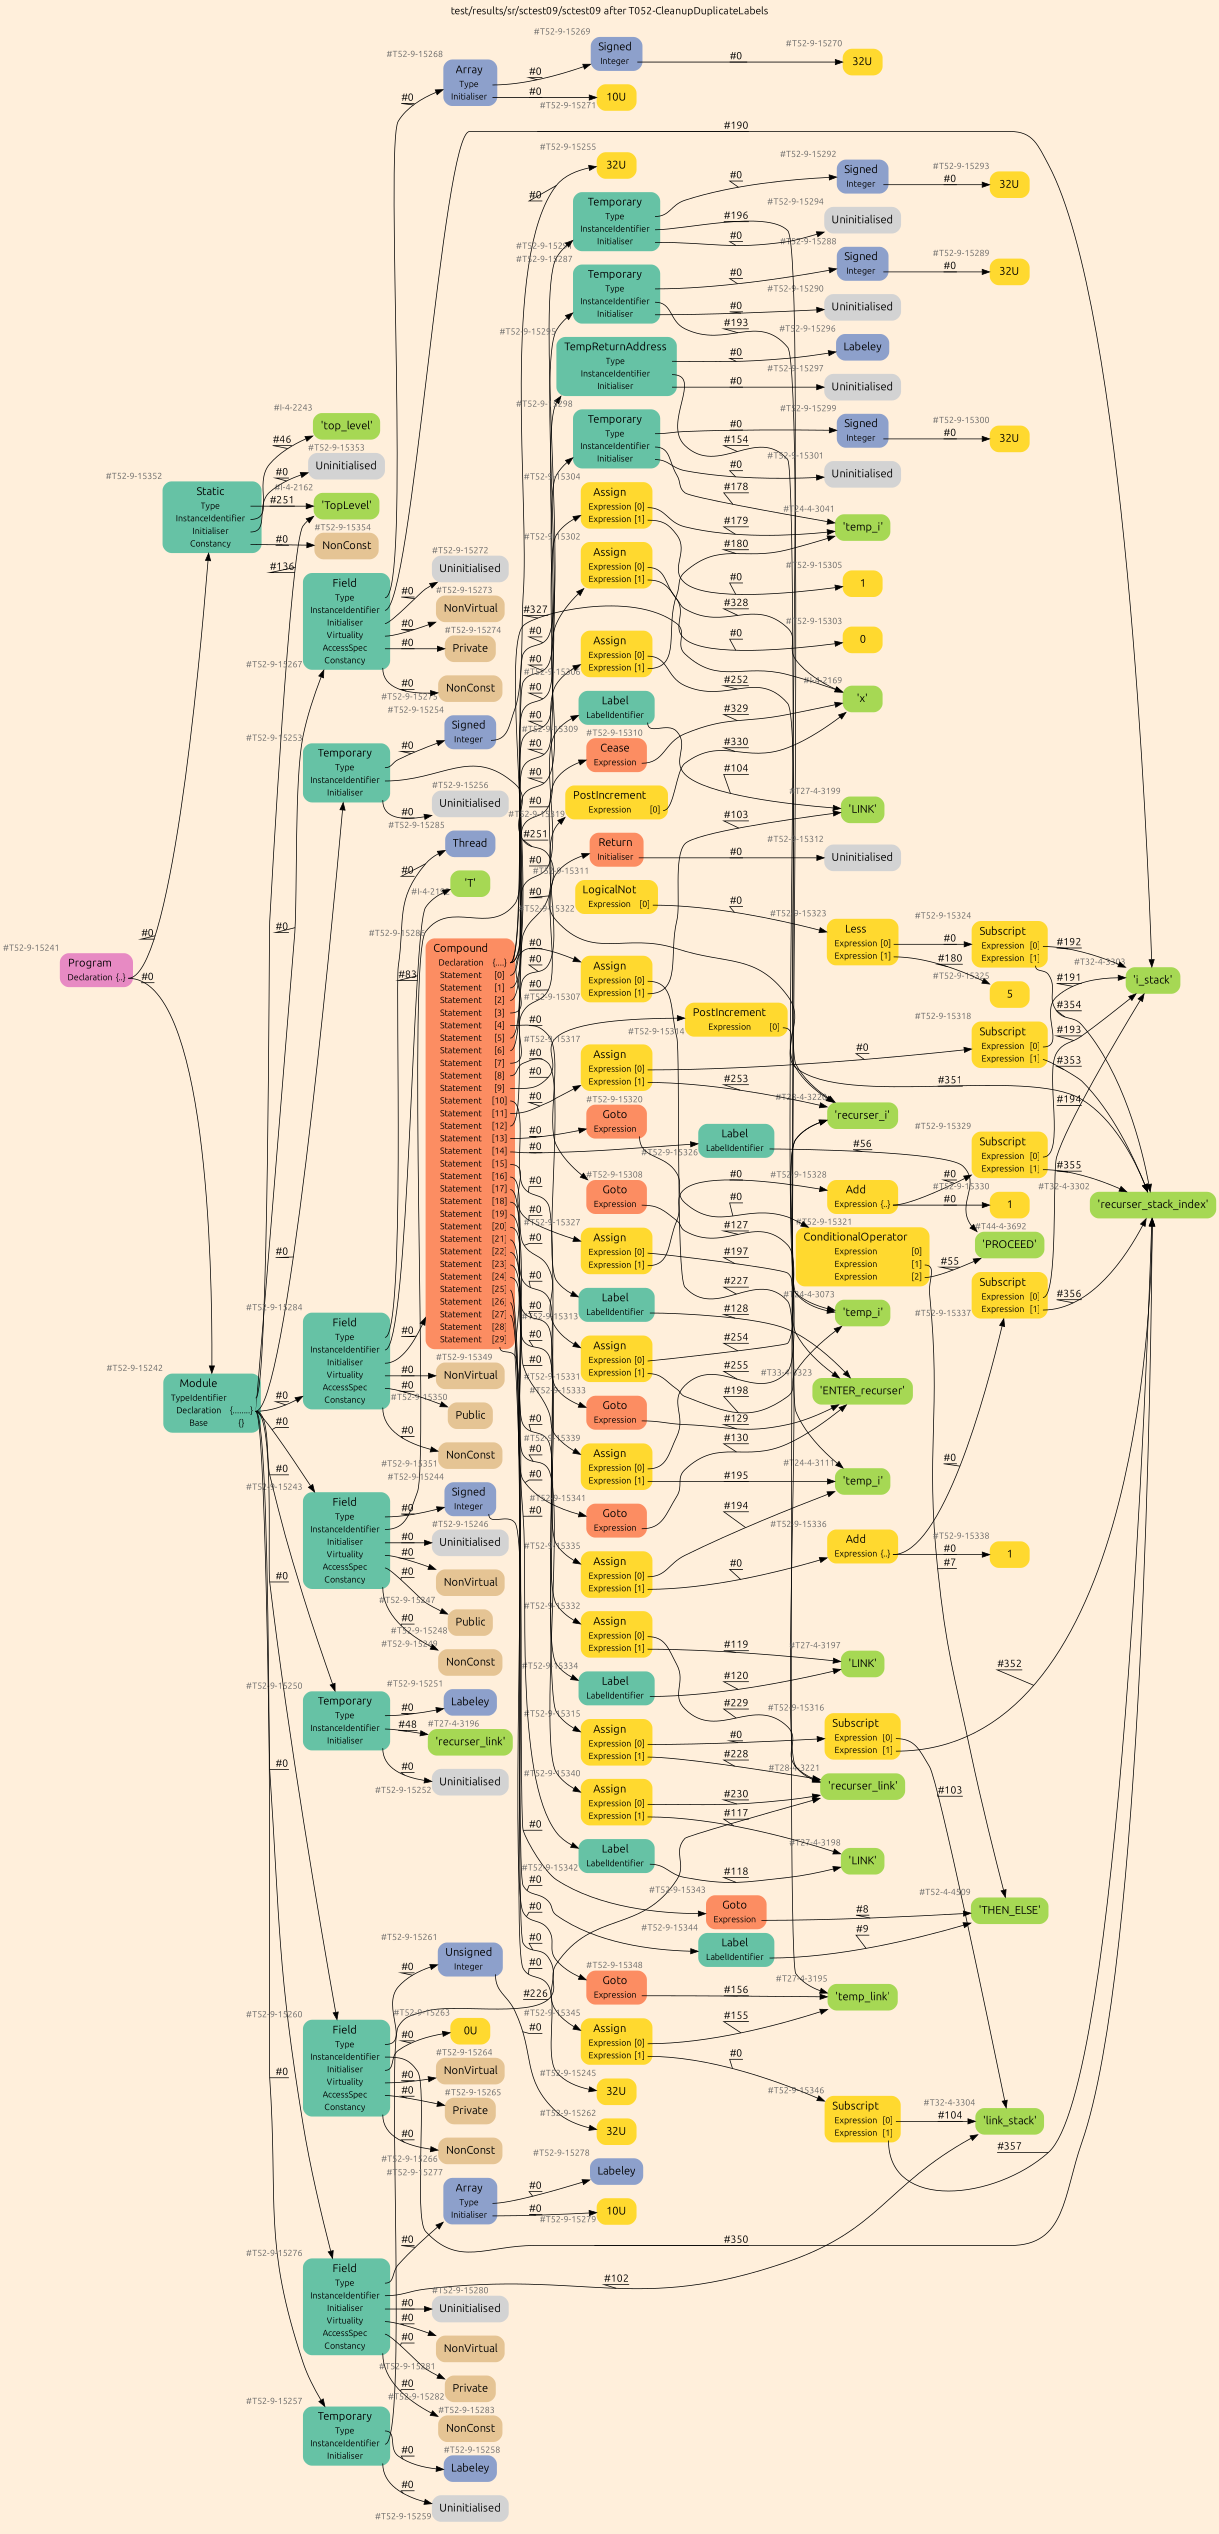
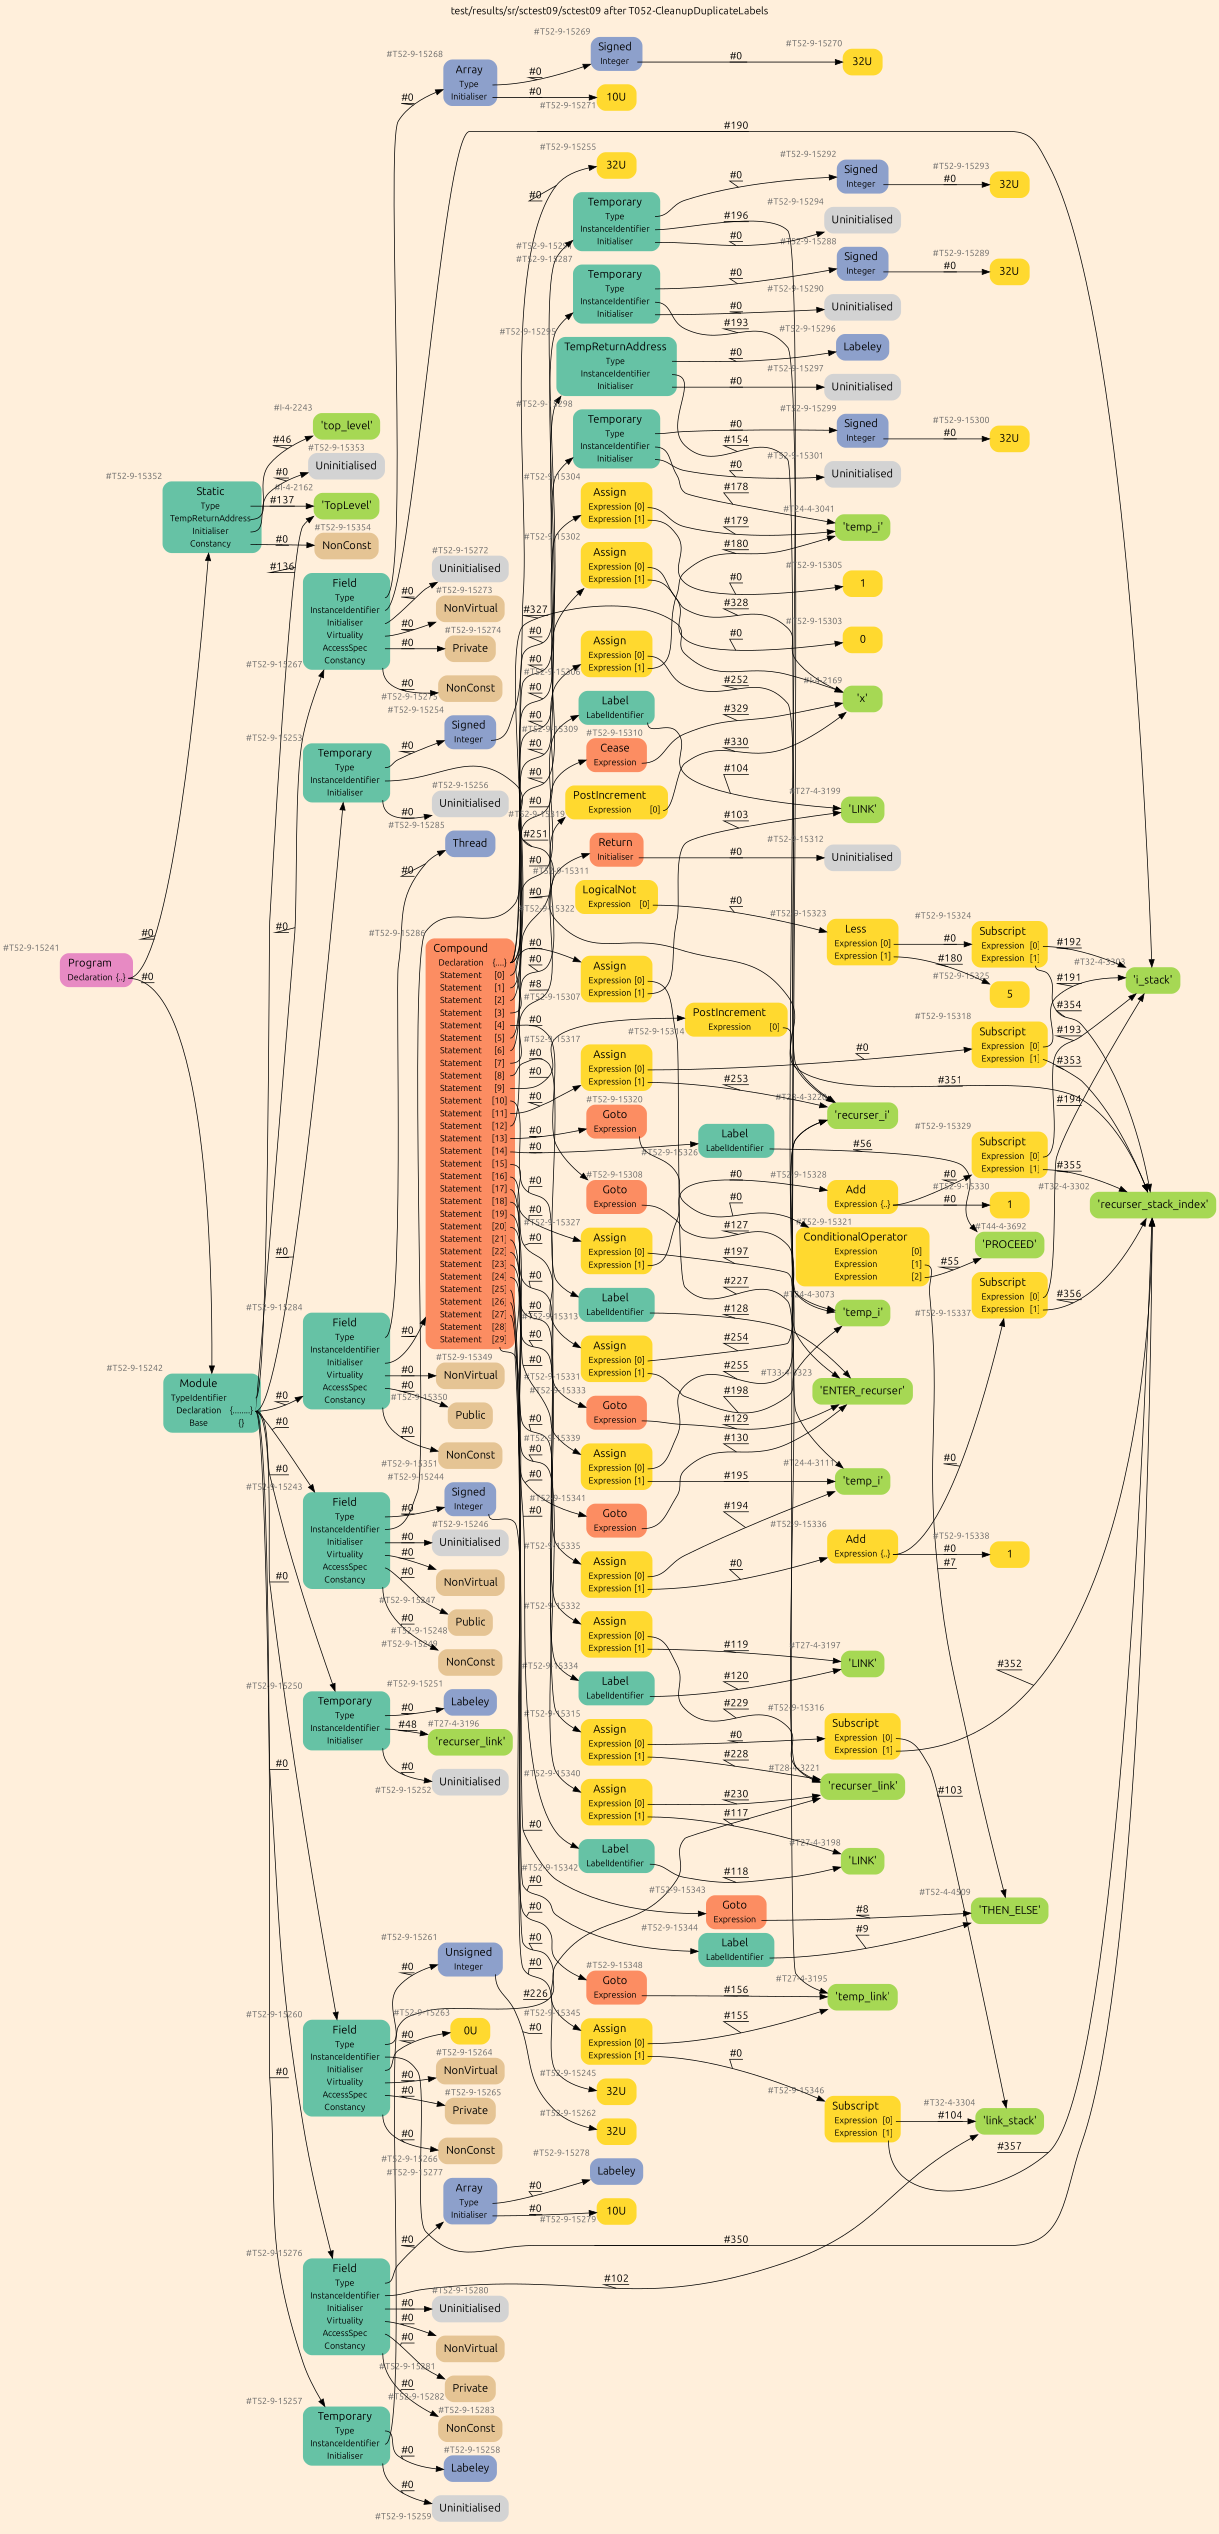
(282, 501) -> (282, 501)
(211, 519) -> (211, 519)
(470, 884) -> none
(536, 985) -> (536, 985)
